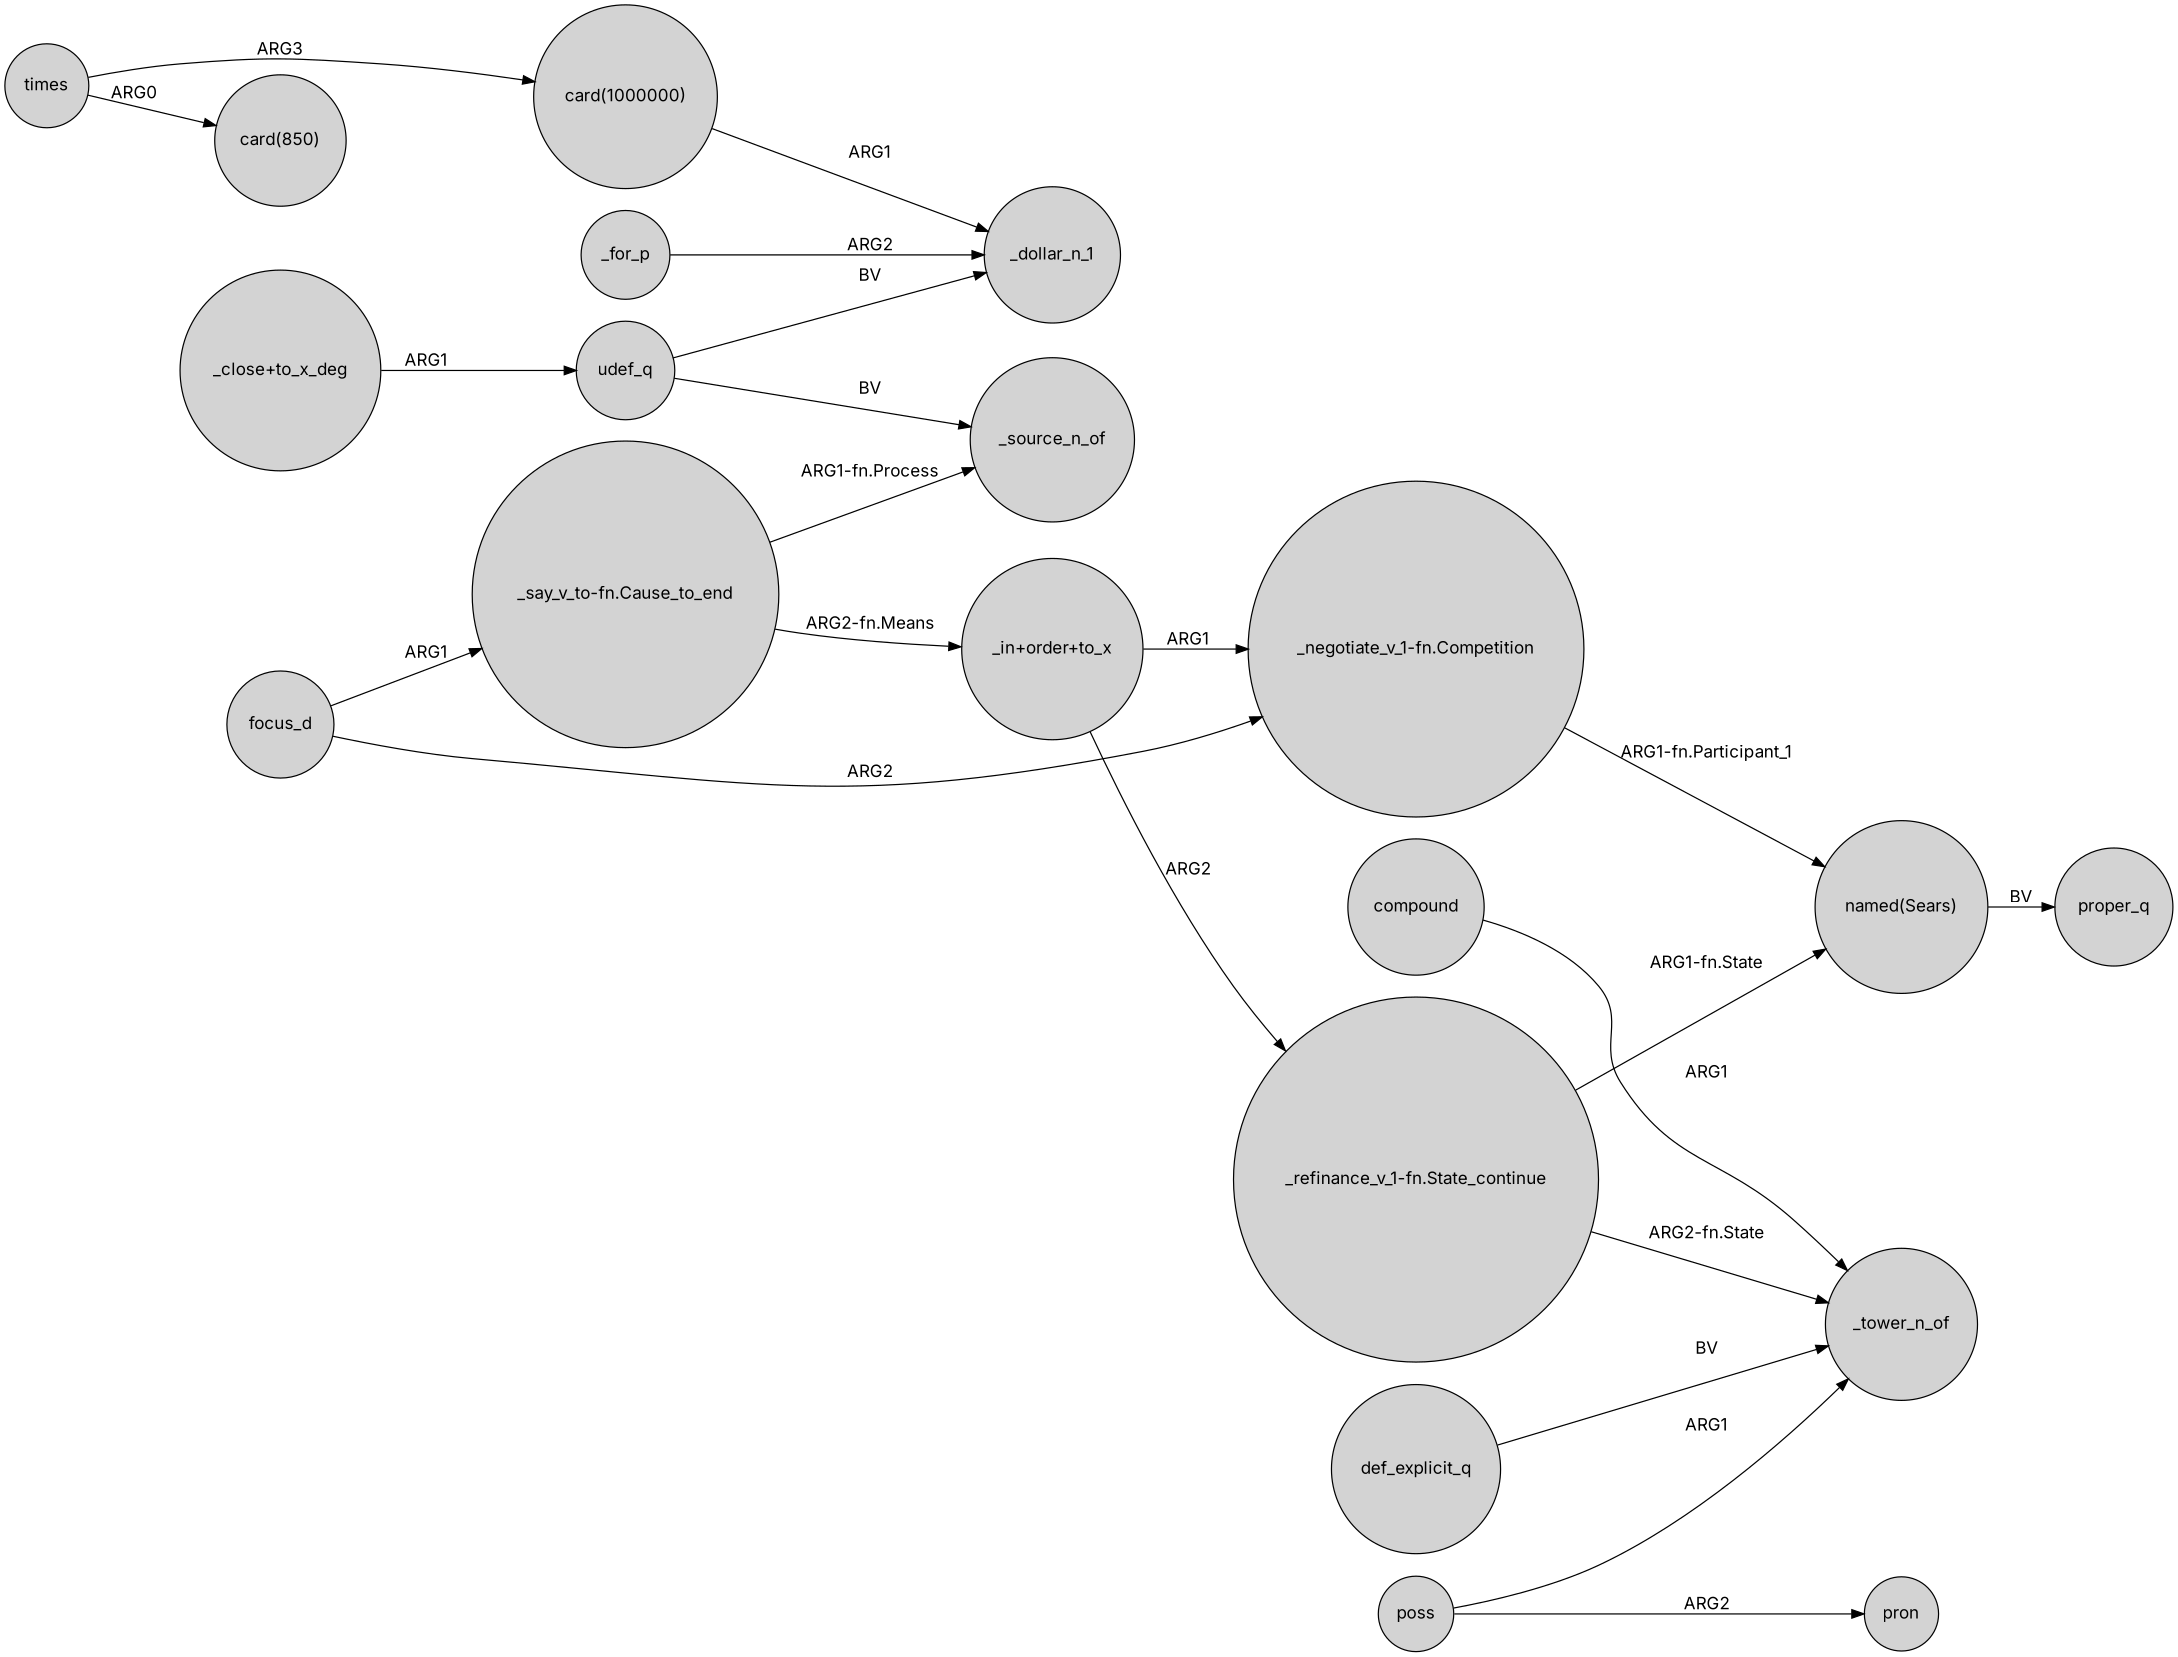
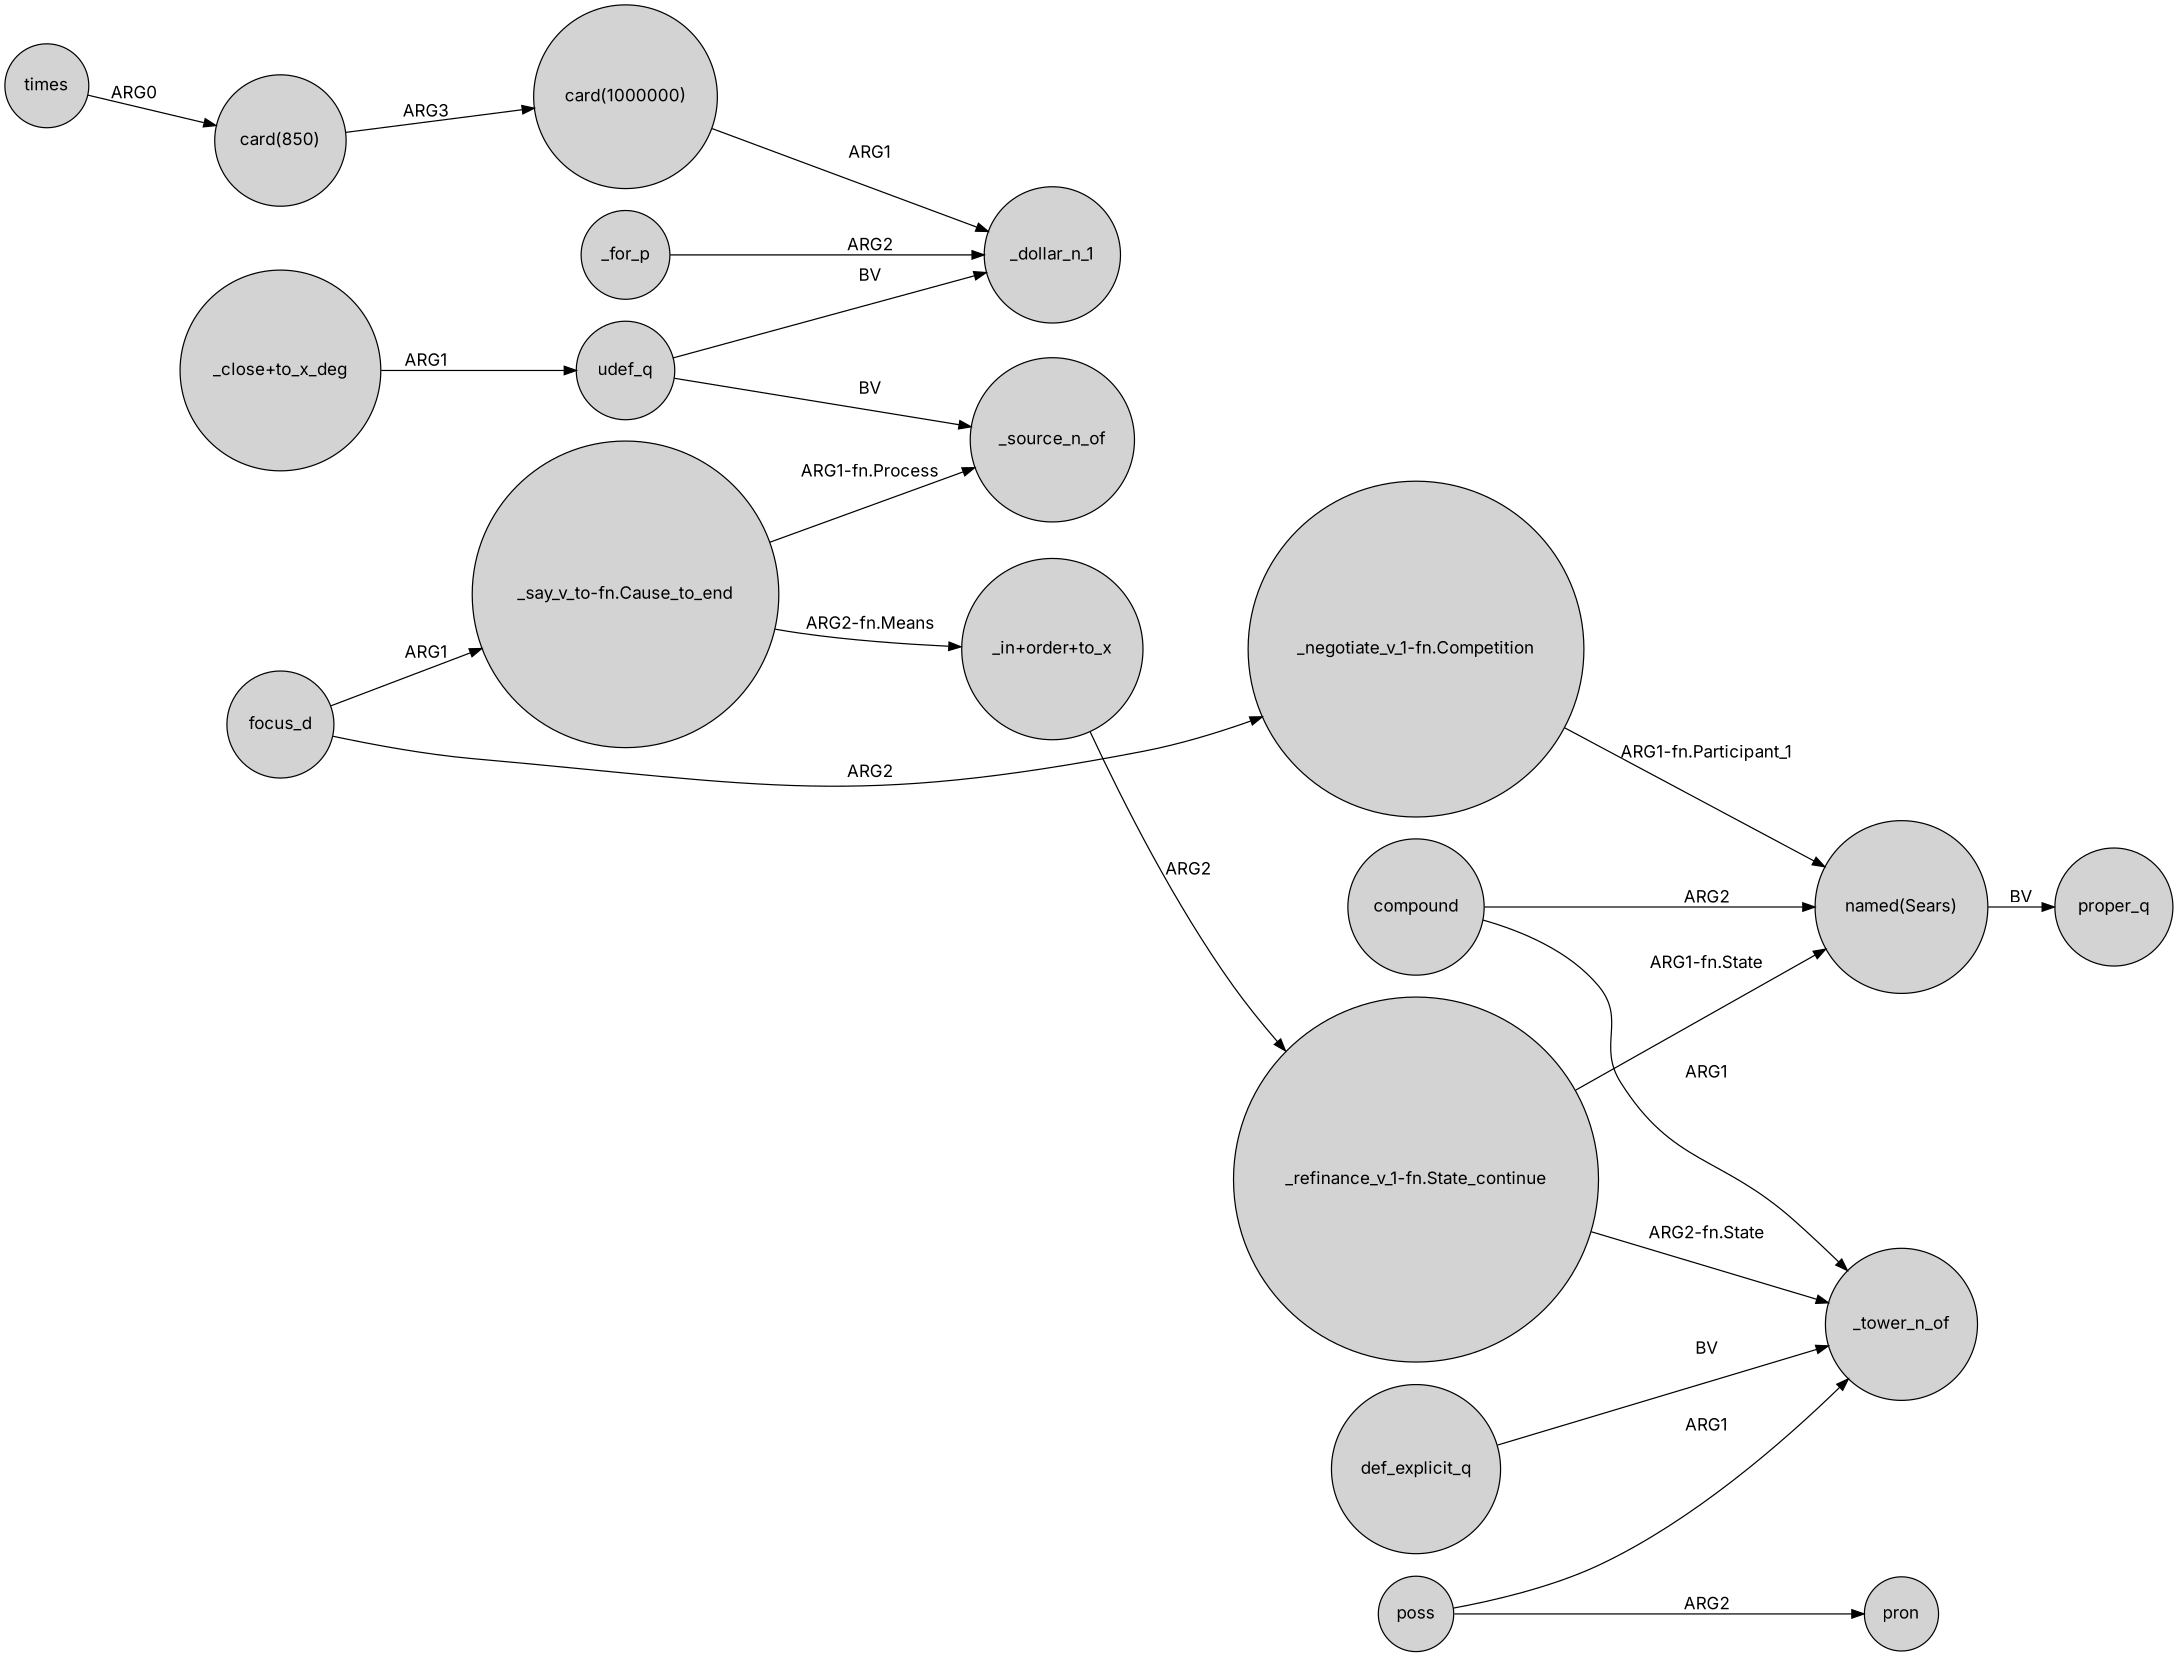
(306, 60) -> (434, 121)
(1190, 649) -> none
none -> (1643, 907)
